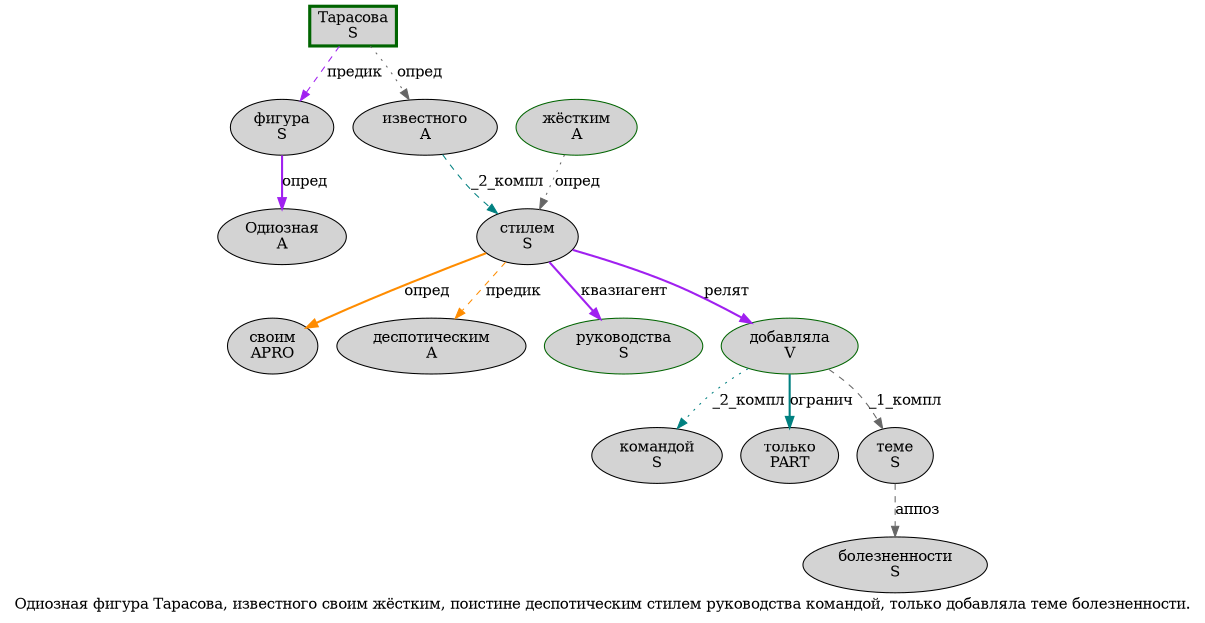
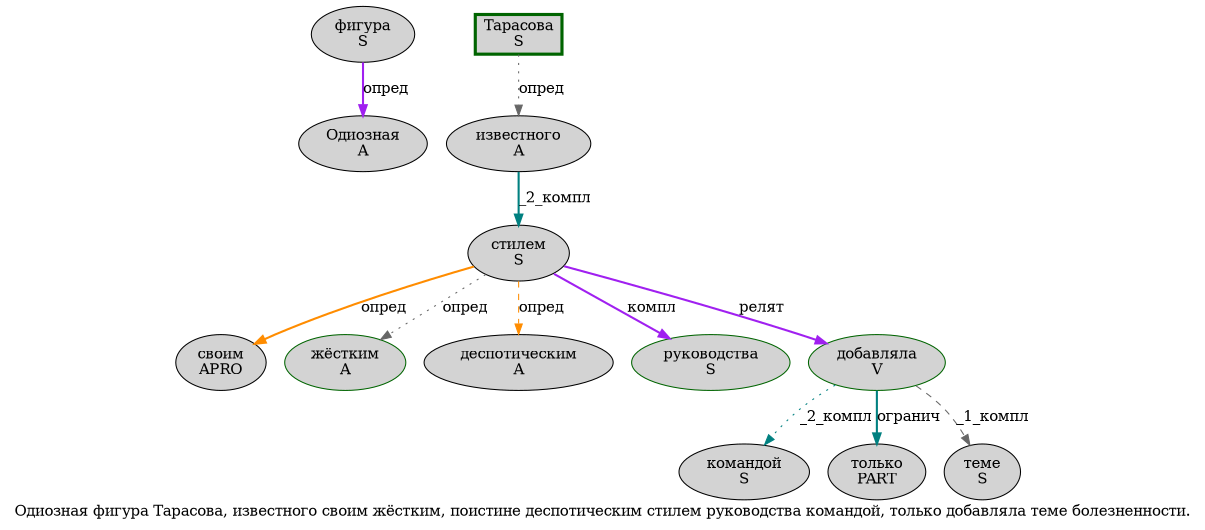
(323, 69) -> none
(554, 177) -> (438, 304)
(464, 182) -> (519, 193)
(513, 291) -> (541, 308)
(624, 291) -> (652, 308)
(895, 565) -> none
